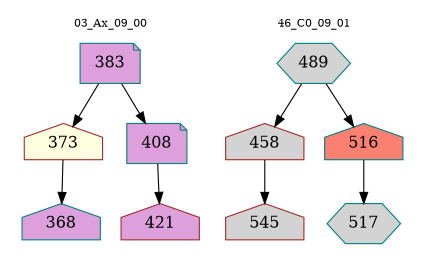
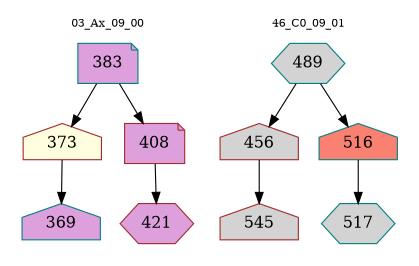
(157, 144) -> (155, 144)
(265, 144) -> (259, 144)
(61, 224) -> (61, 224)
(160, 224) -> (157, 224)
